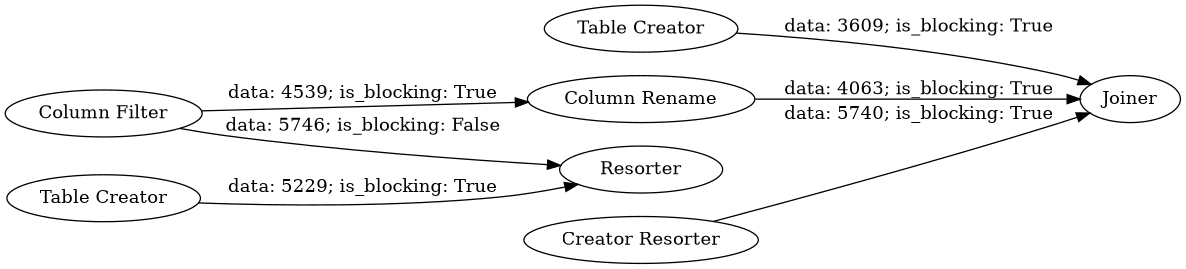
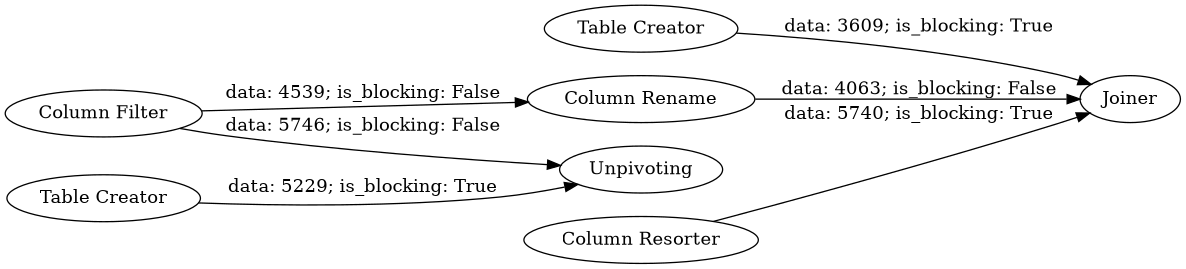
(919, 89) -> (919, 89)
(363, 93) -> (363, 93)
(641, 170) -> (641, 170)
(641, 240) -> (641, 240)
